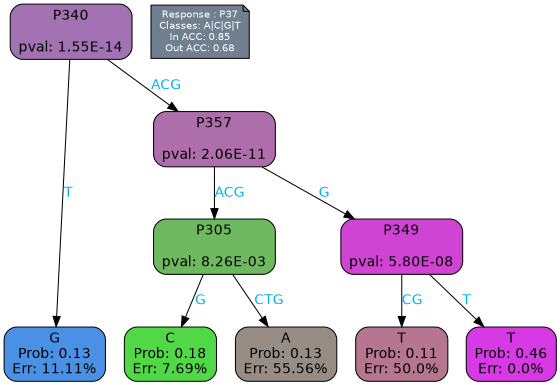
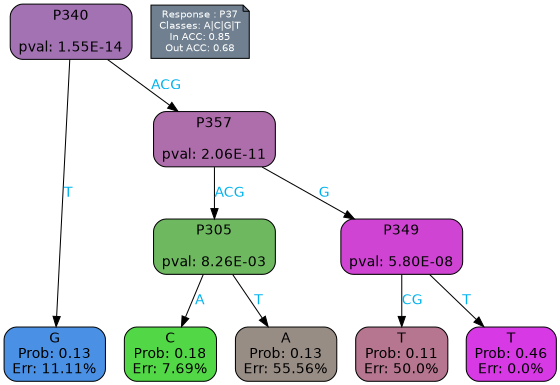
(201, 300) -> (200, 300)
(269, 300) -> (259, 300)
